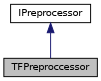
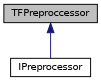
(51, 46) -> (51, 46)
